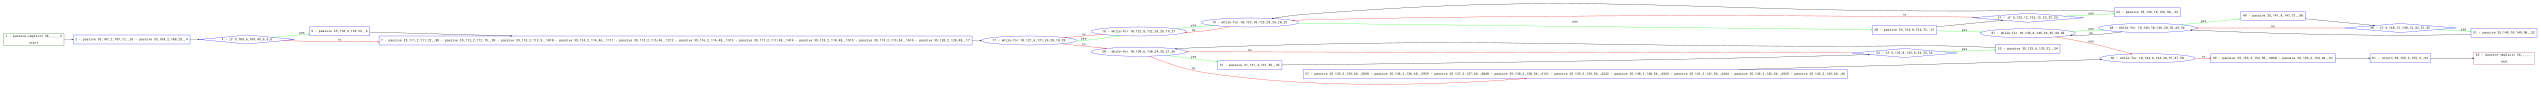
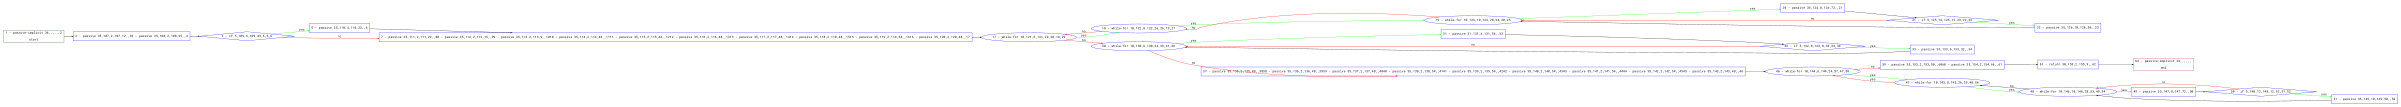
(1959, 31) -> (1877, 77)
